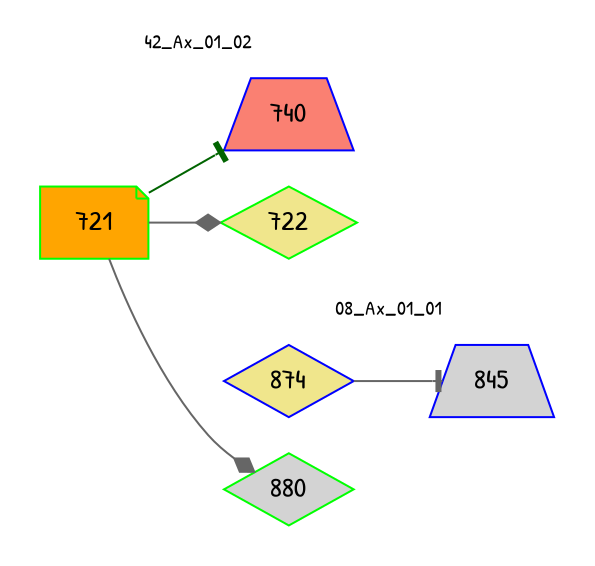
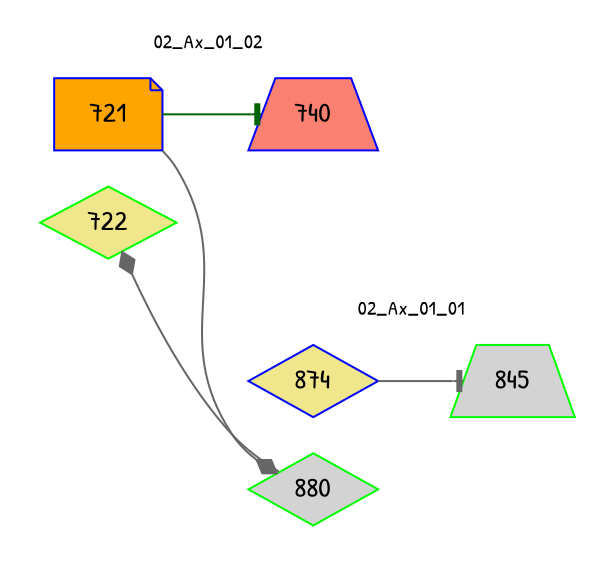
(199, 43) -> (209, 43)
(94, 223) -> (108, 114)
(172, 223) -> (192, 383)
(389, 310) -> (412, 310)
(492, 381) -> (513, 381)
